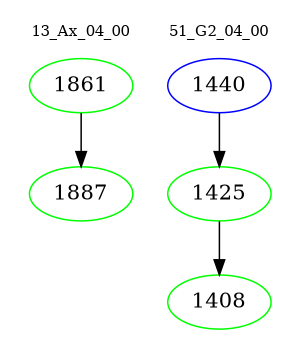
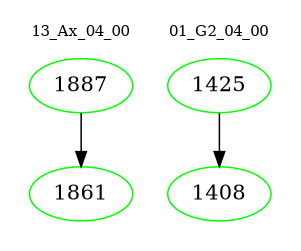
(219, 32) -> (219, 32)
(219, 86) -> none
(81, 132) -> (81, 132)
